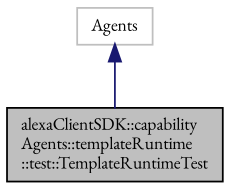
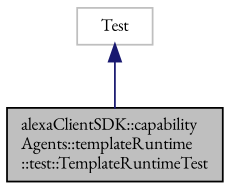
(115, 26) -> (115, 26)
